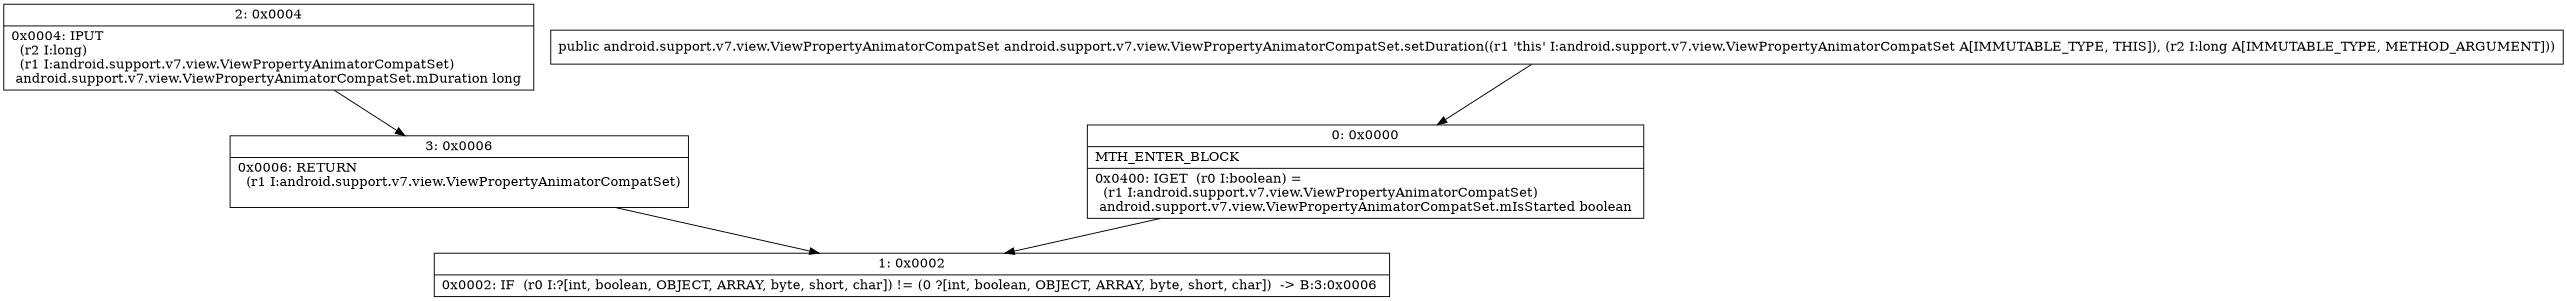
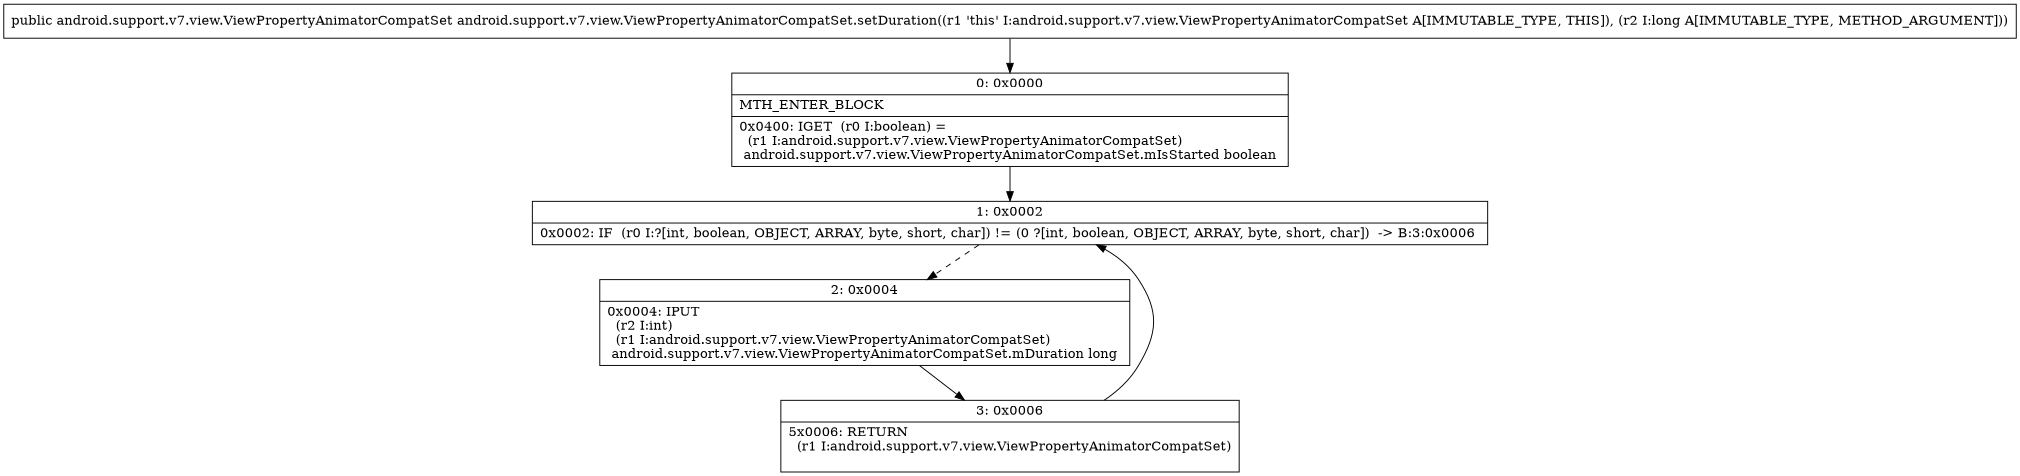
(50, 50) -> (640, 326)
(302, 168) -> (853, 432)
none -> (957, 260)
